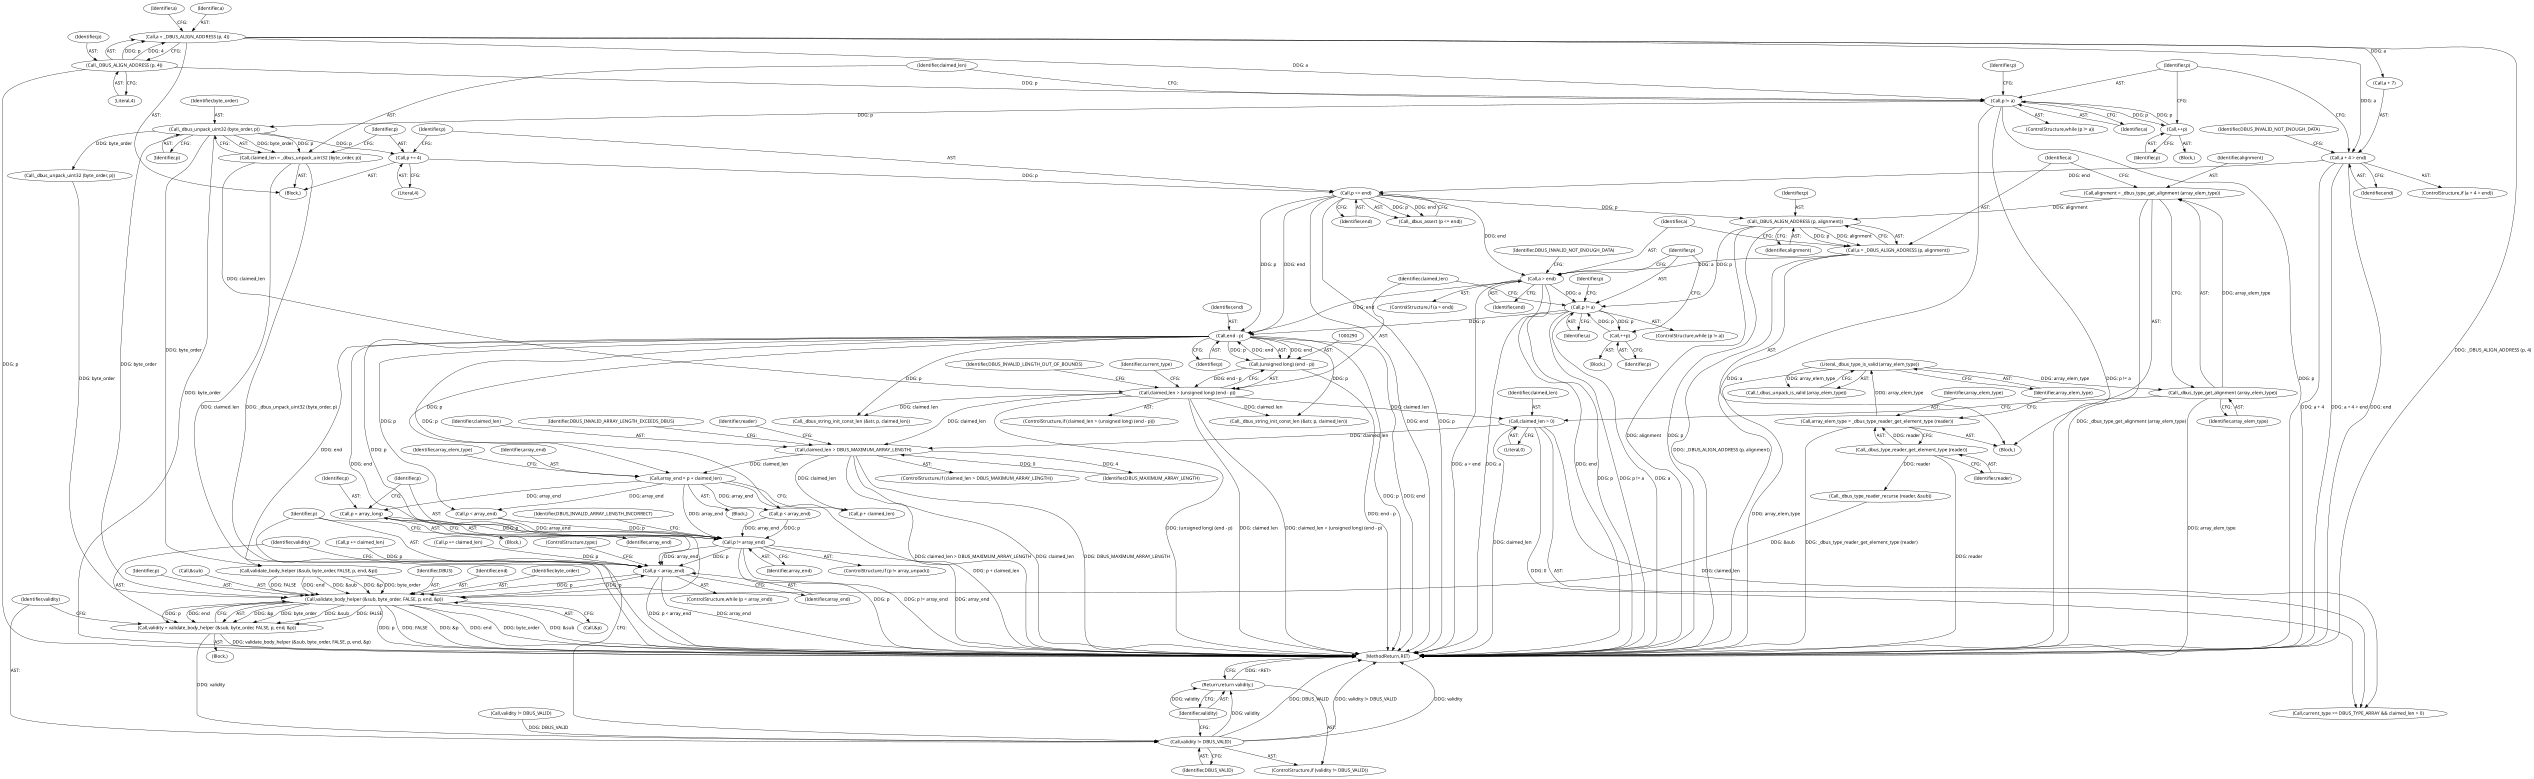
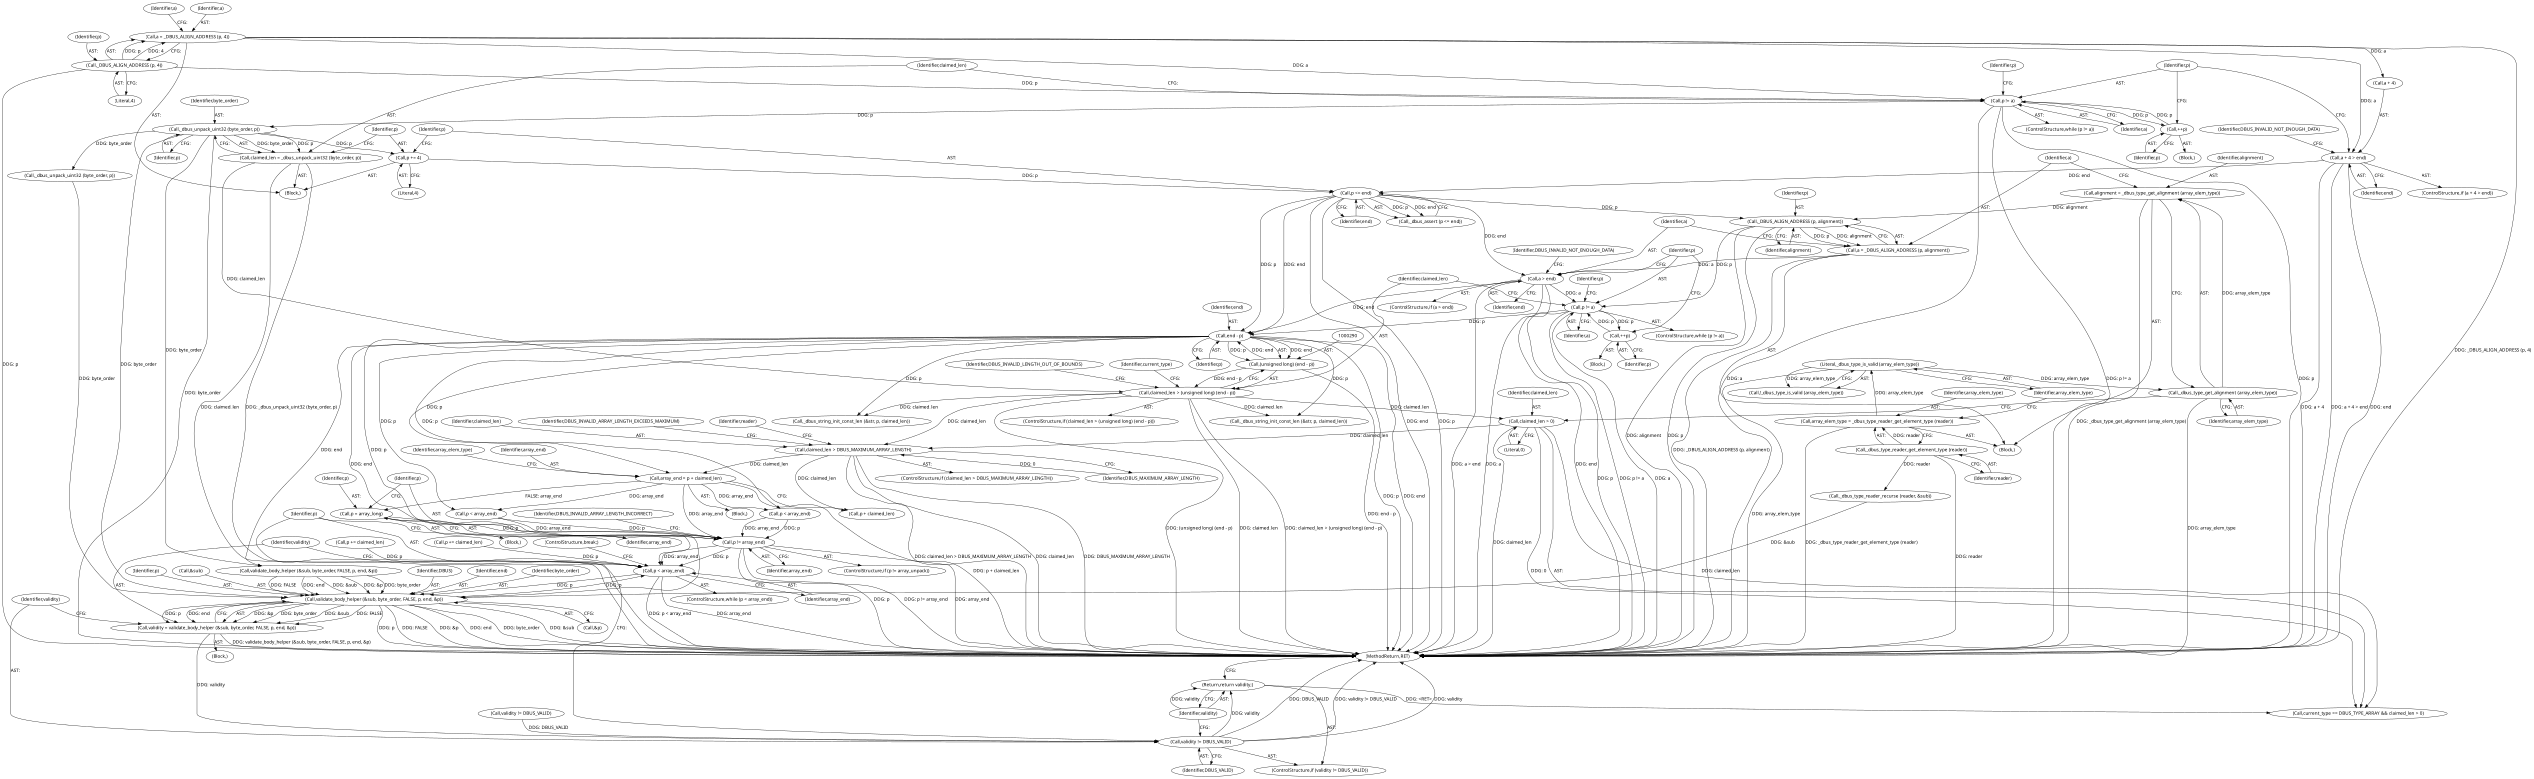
(2385, 83) -> (2385, 83)
(1797, 393) -> (1797, 393)
(611, 422) -> (611, 422)
(1111, 464) -> (1111, 464)
(544, 496) -> (544, 496)
(572, 542) -> (572, 542)
(1280, 661) -> (1764, 709)
